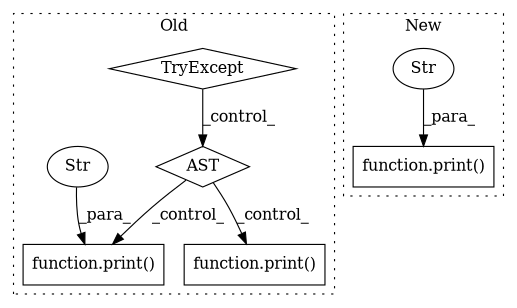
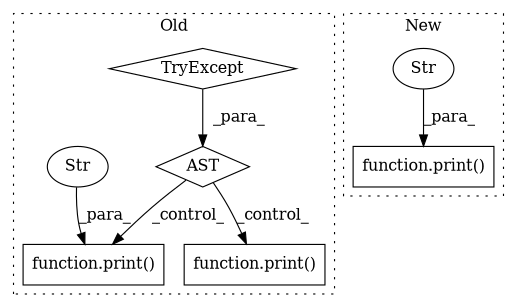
(239, 118) -> (239, 118)
